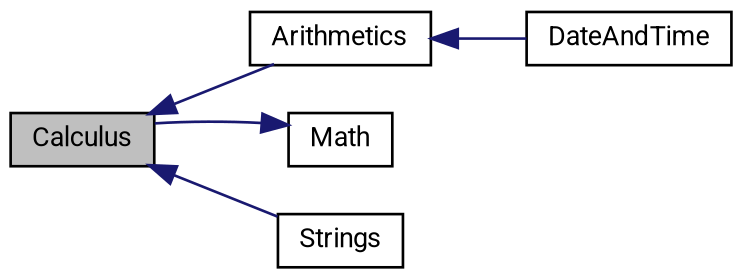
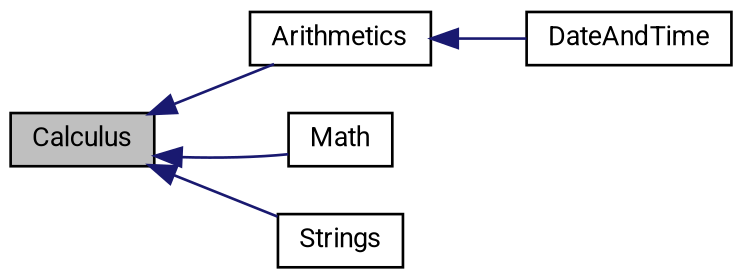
(208, 122) -> (235, 157)
